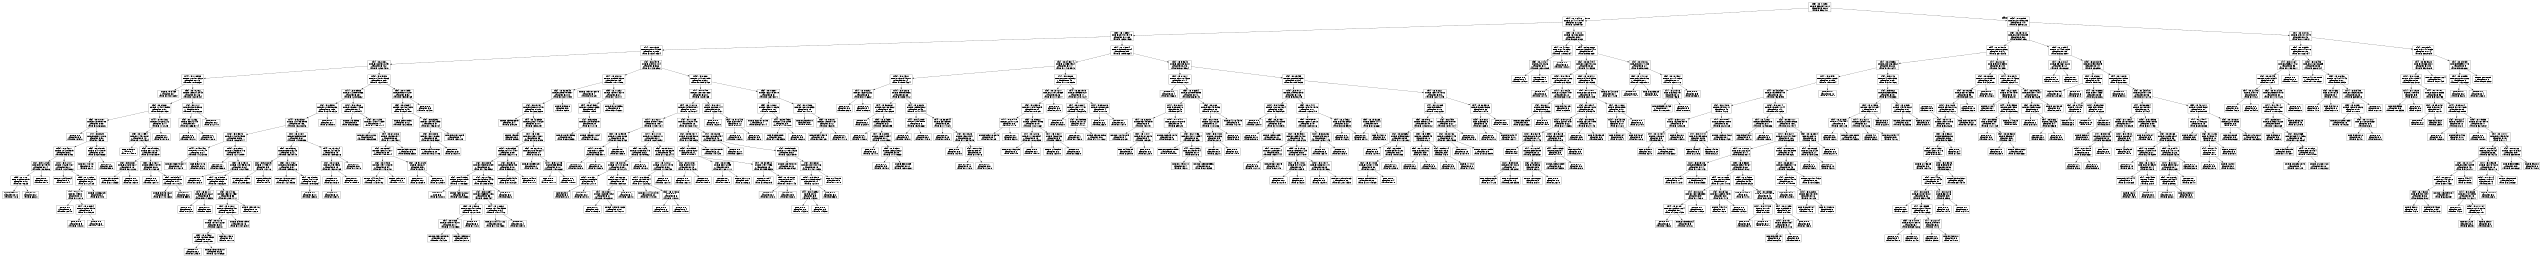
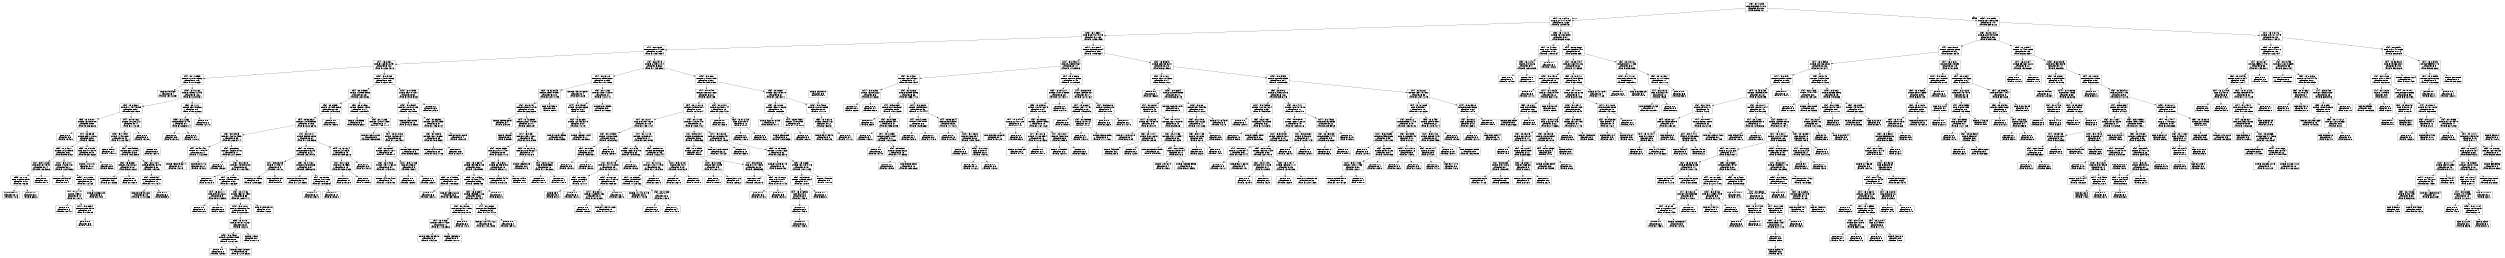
(2075, 100) -> (2046, 116)
(1966, 101) -> (1940, 115)
(805, 115) -> (818, 100)
(1855, 115) -> (1815, 86)
(1934, 115) -> (1900, 130)
(1171, 130) -> (1173, 114)
(1351, 130) -> (1326, 129)
(2093, 130) -> (2095, 144)
(1698, 137) -> (1689, 137)
(128, 152) -> (108, 152)
(688, 152) -> (694, 152)
(1511, 158) -> (1512, 158)
(2522, 159) -> (2492, 143)
(1809, 166) -> (1801, 166)
(151, 173) -> (152, 158)
(397, 181) -> none
(548, 181) -> (539, 181)
(332, 187) -> (317, 188)
(2177, 188) -> (2120, 172)
(437, 195) -> (428, 195)
(1743, 195) -> (1734, 195)
(805, 202) -> (800, 216)
(76, 224) -> none
(239, 224) -> none
(1779, 231) -> (1775, 244)
